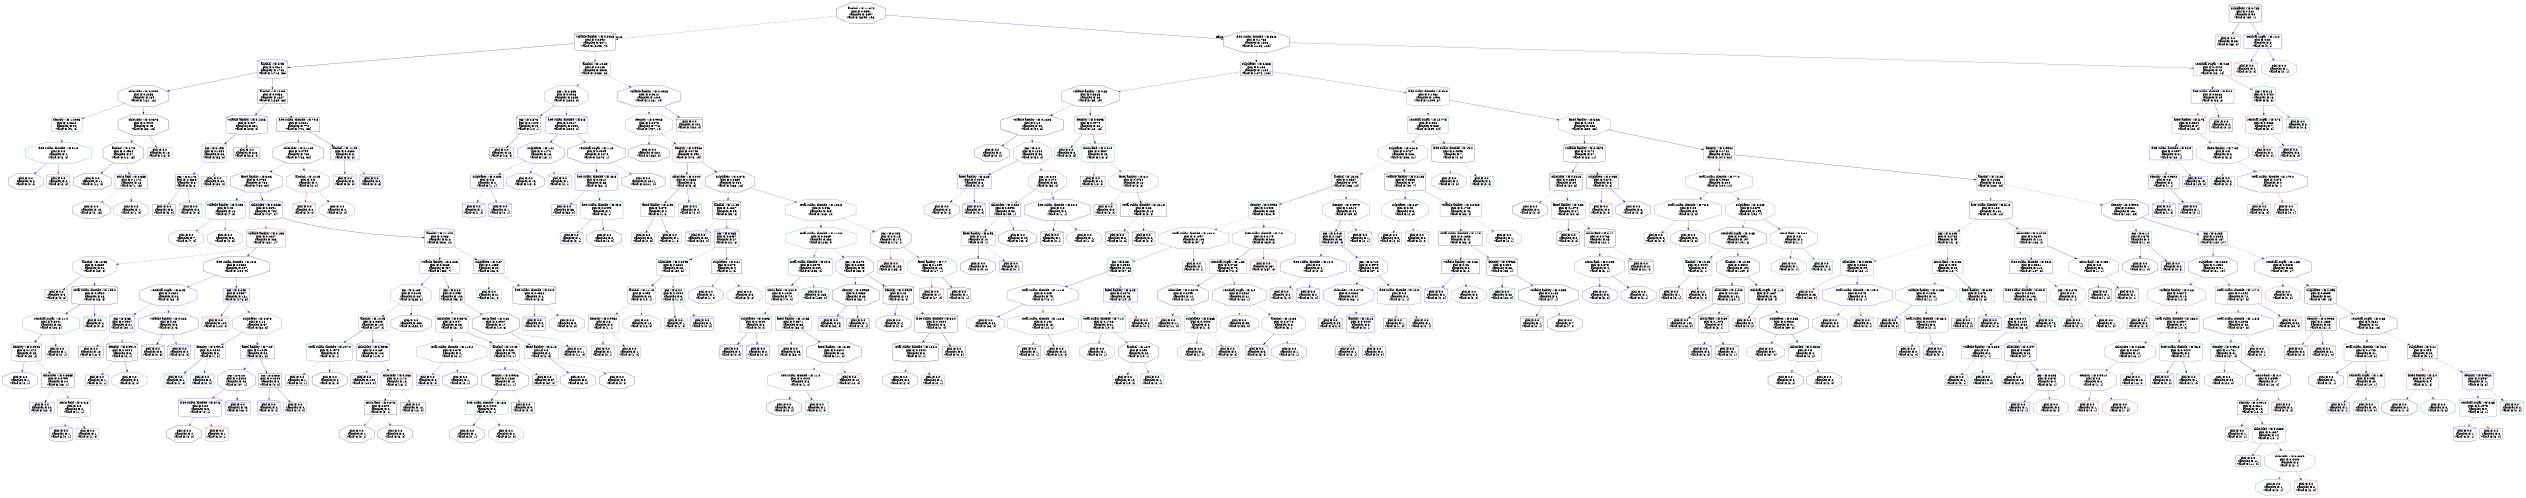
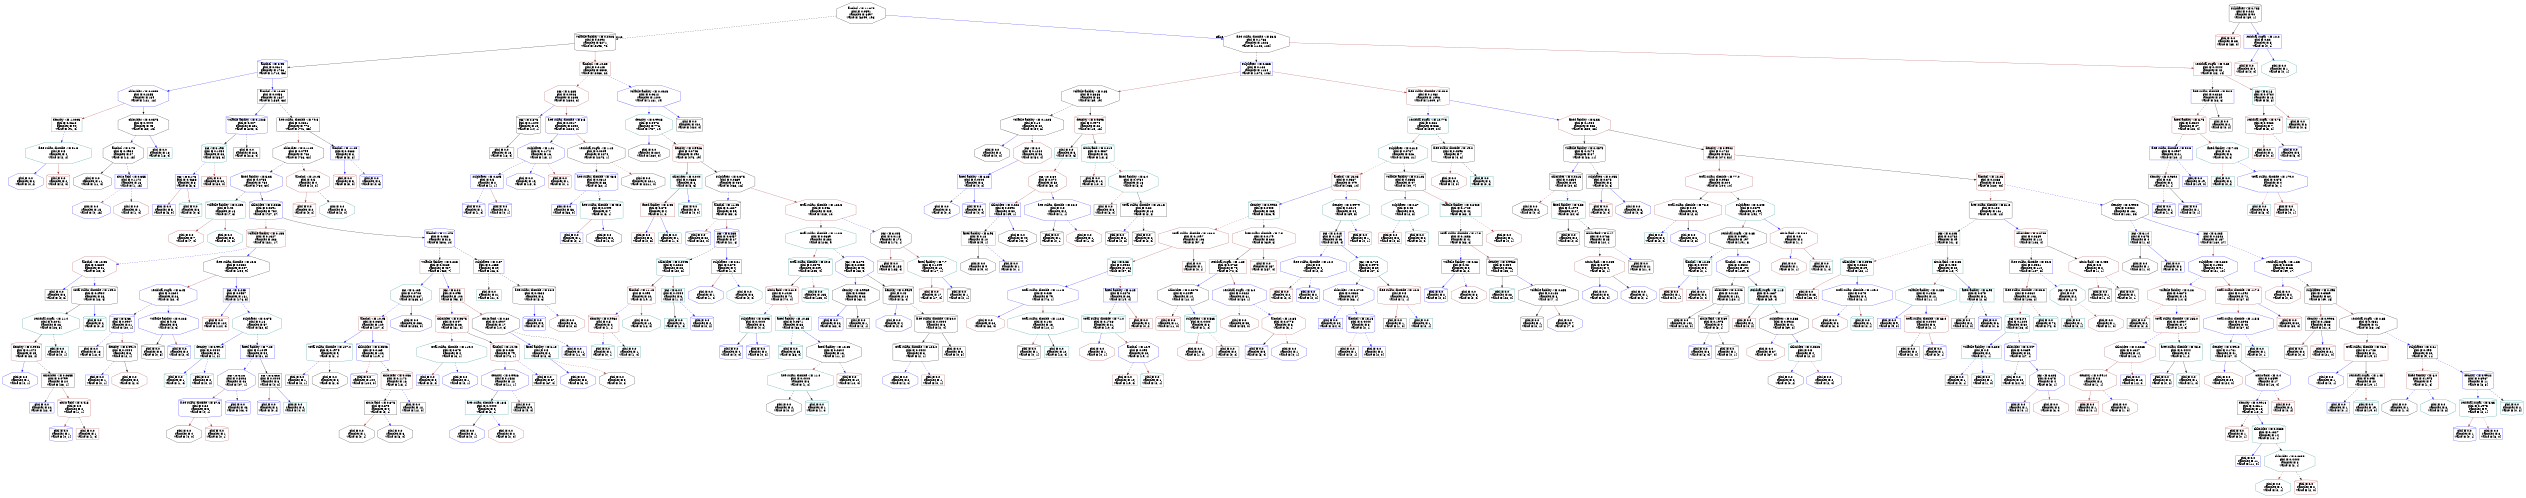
(1039, 166) -> (1059, 164)
(411, 295) -> (411, 295)
